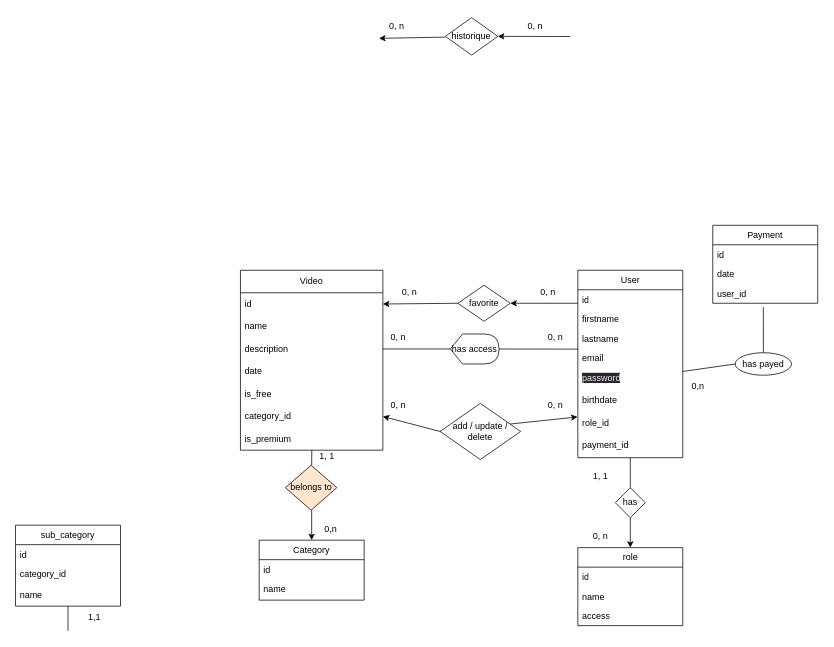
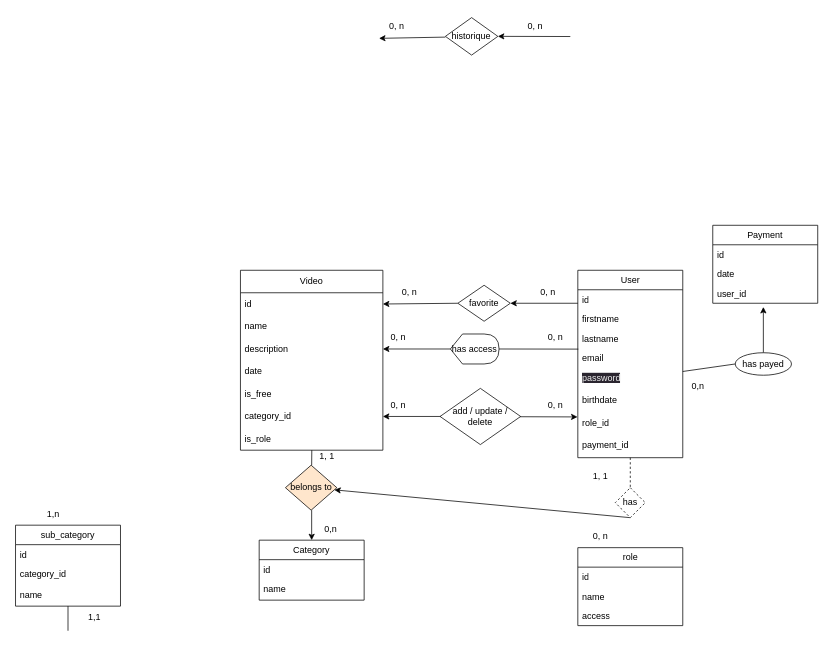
(763, 311) -> (763, 313)
(387, 349) -> (389, 349)
(480, 432) -> (480, 417)
(268, 439) -> (260, 439)
(630, 473) -> (630, 473)
(630, 503) -> (630, 503)
none -> (53, 514)
(630, 530) -> (485, 504)
